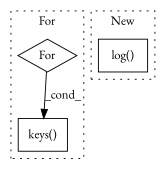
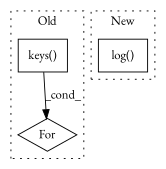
(47, 21) -> (47, 21)
(45, 90) -> (45, 91)
